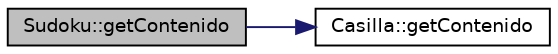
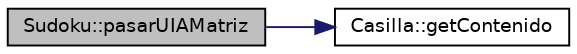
(127, 27) -> (136, 27)
